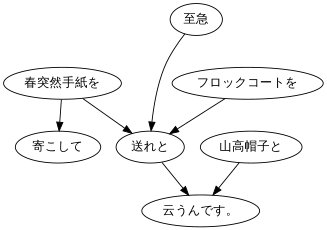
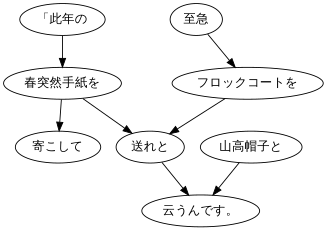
none -> (62, 19)
(161, 75) -> (219, 47)
